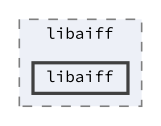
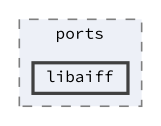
(80, 35) -> (80, 35)
